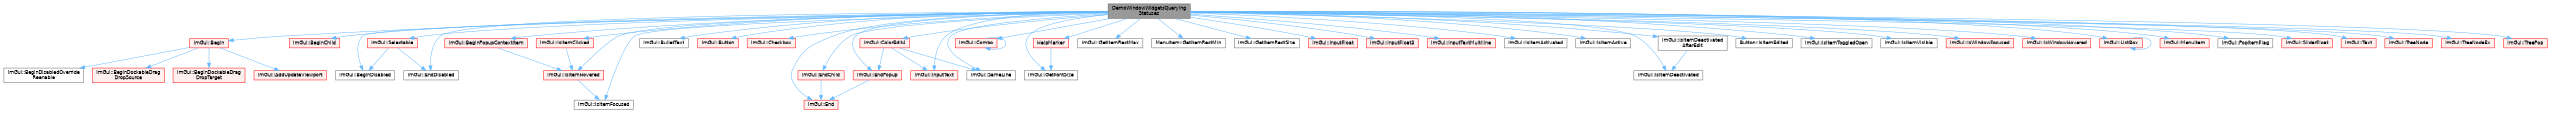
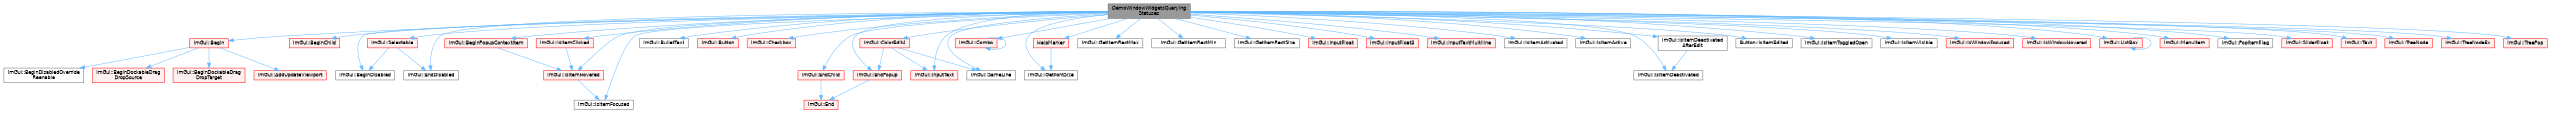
(835, 35) -> none
(1189, 43) -> (1189, 43)
